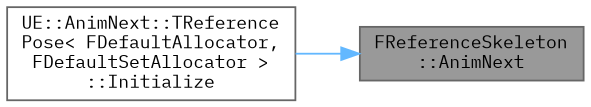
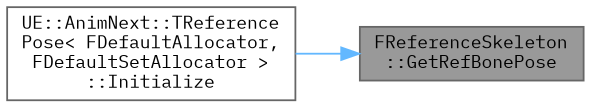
(472, 54) -> (472, 54)
